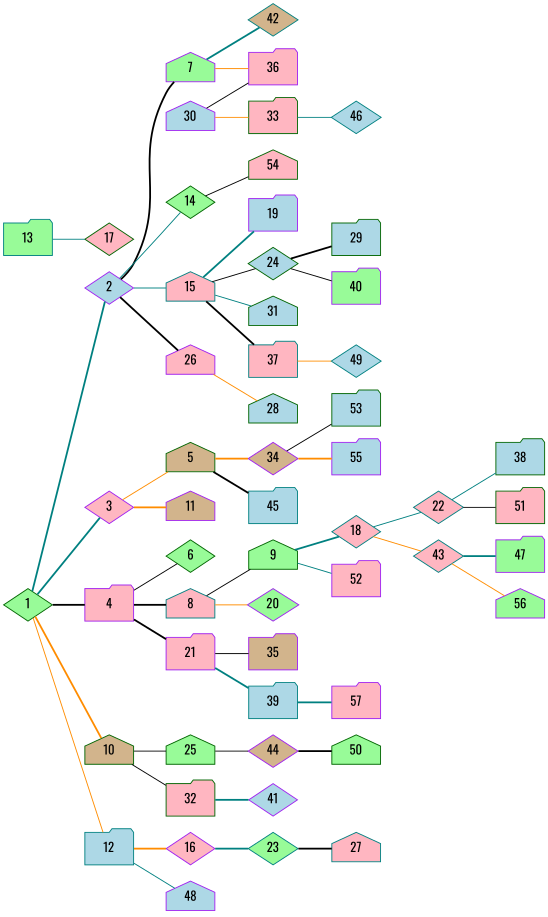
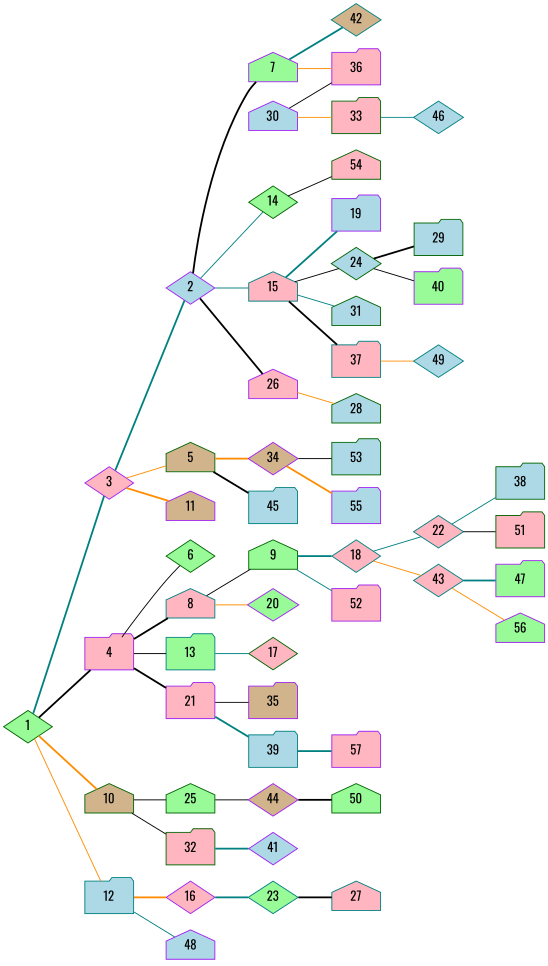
(69, 446) -> (150, 385)
none -> (150, 654)
